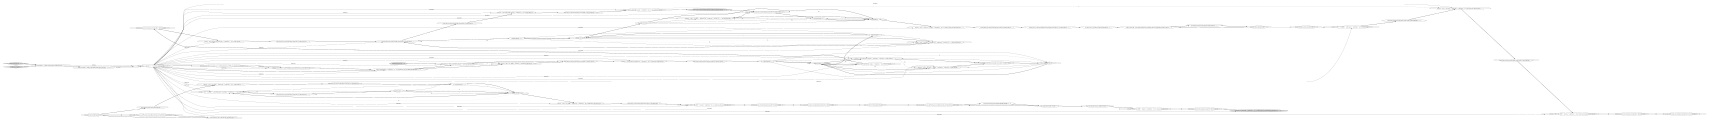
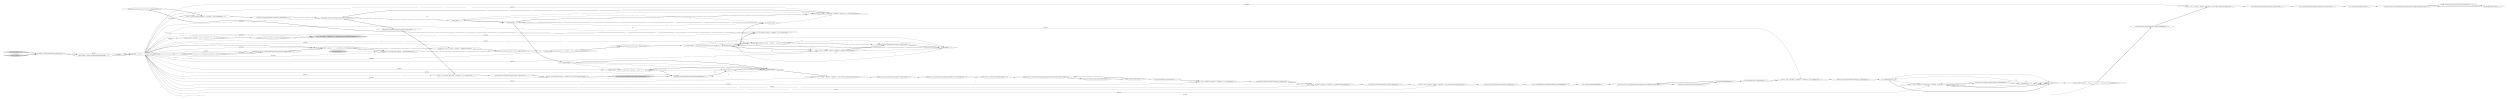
none -> (1593, 85)
(1098, 106) -> none
